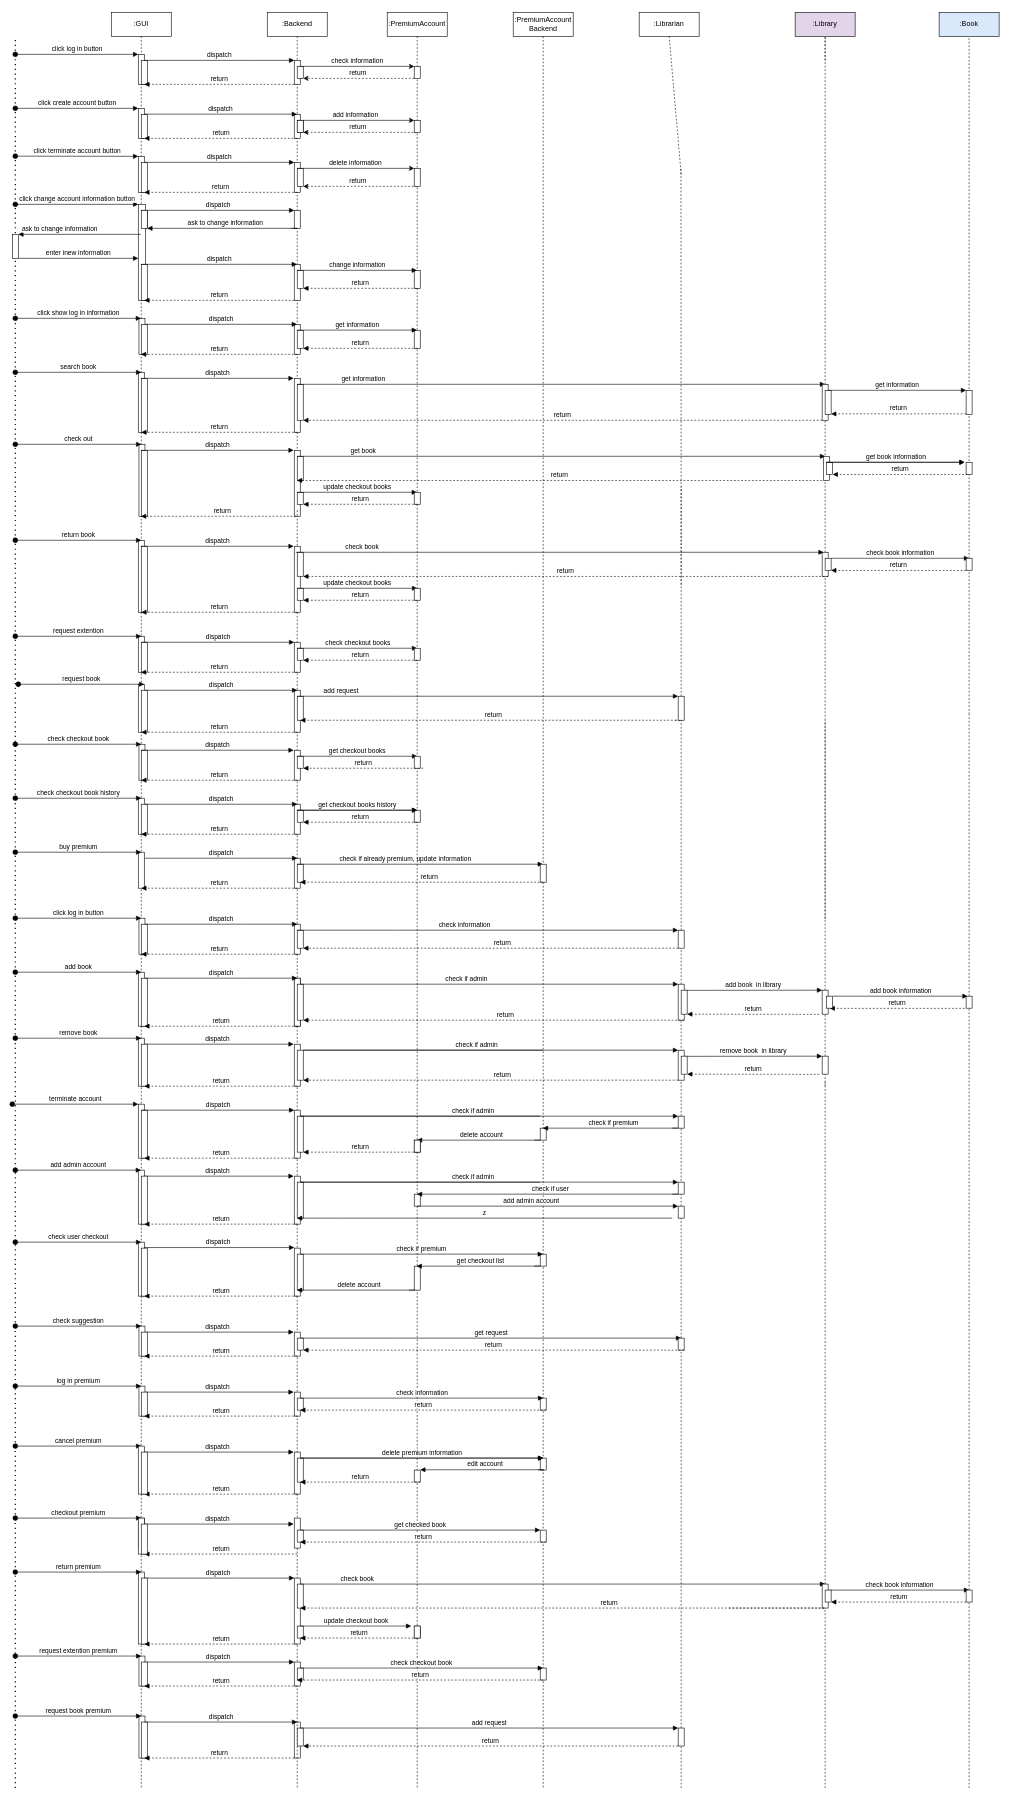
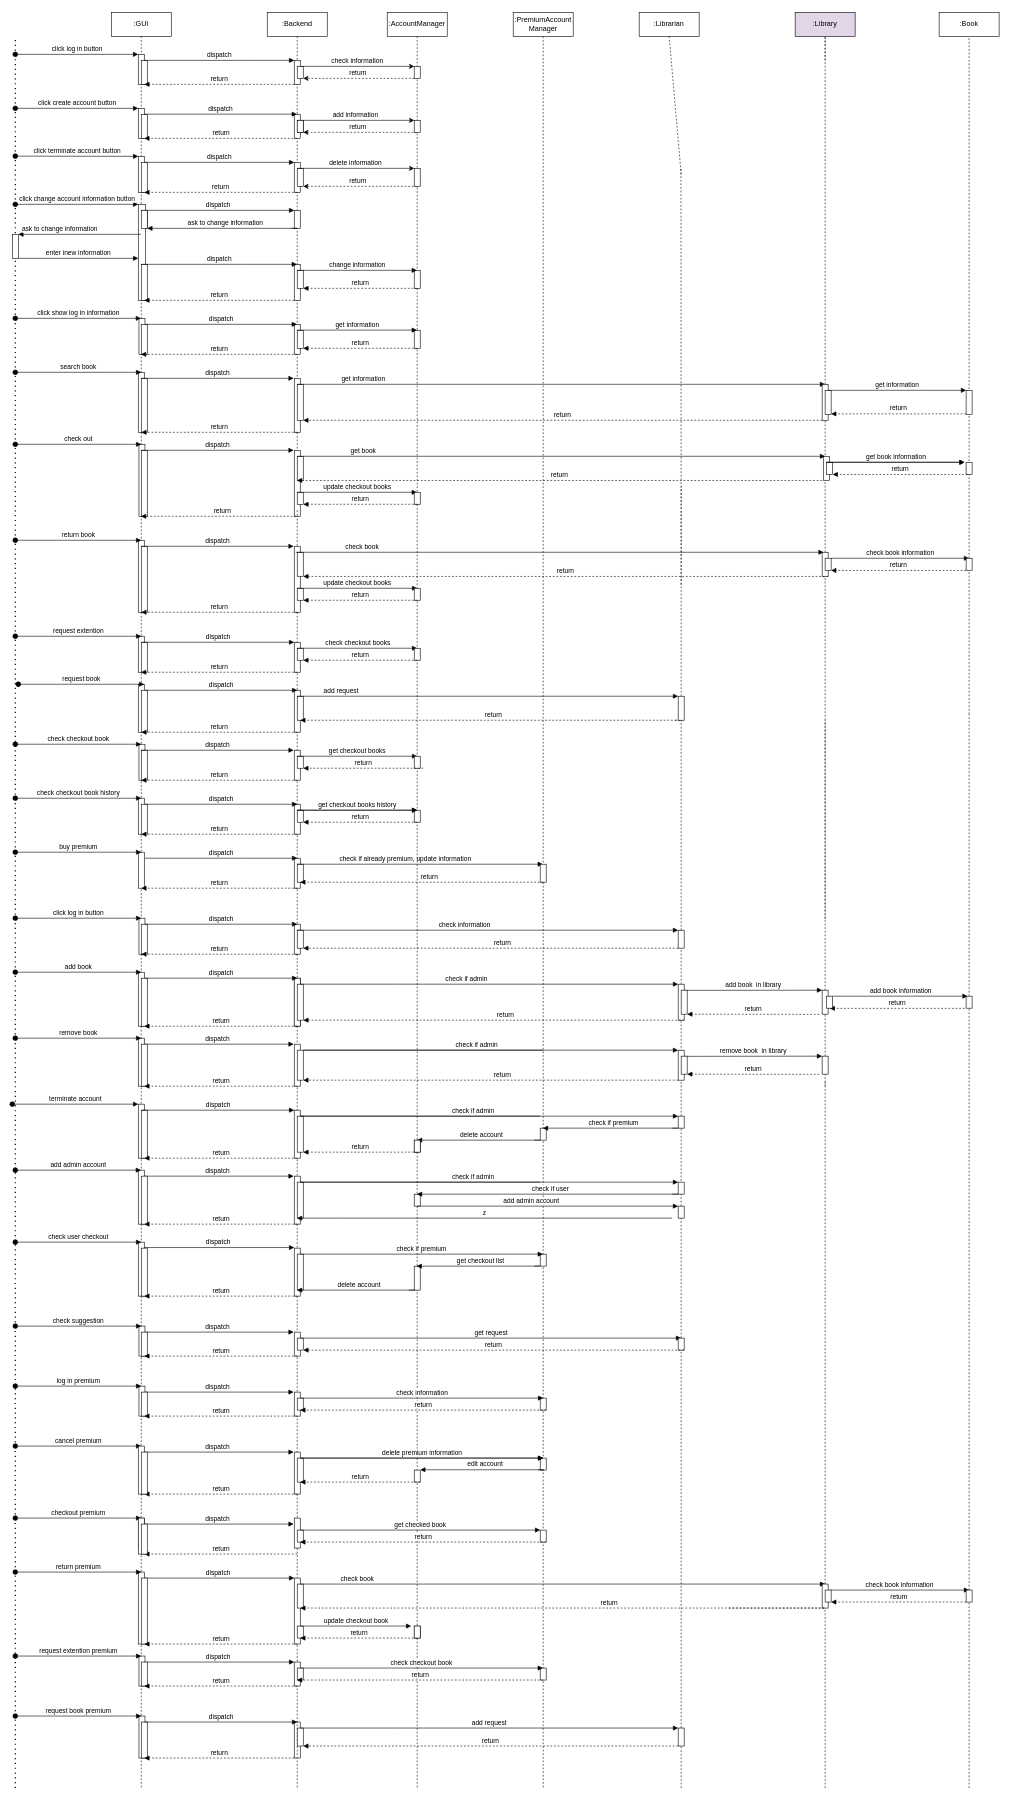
(417, 24) -> (417, 24)
(543, 24) -> (543, 24)
(969, 24) -> (969, 24)
